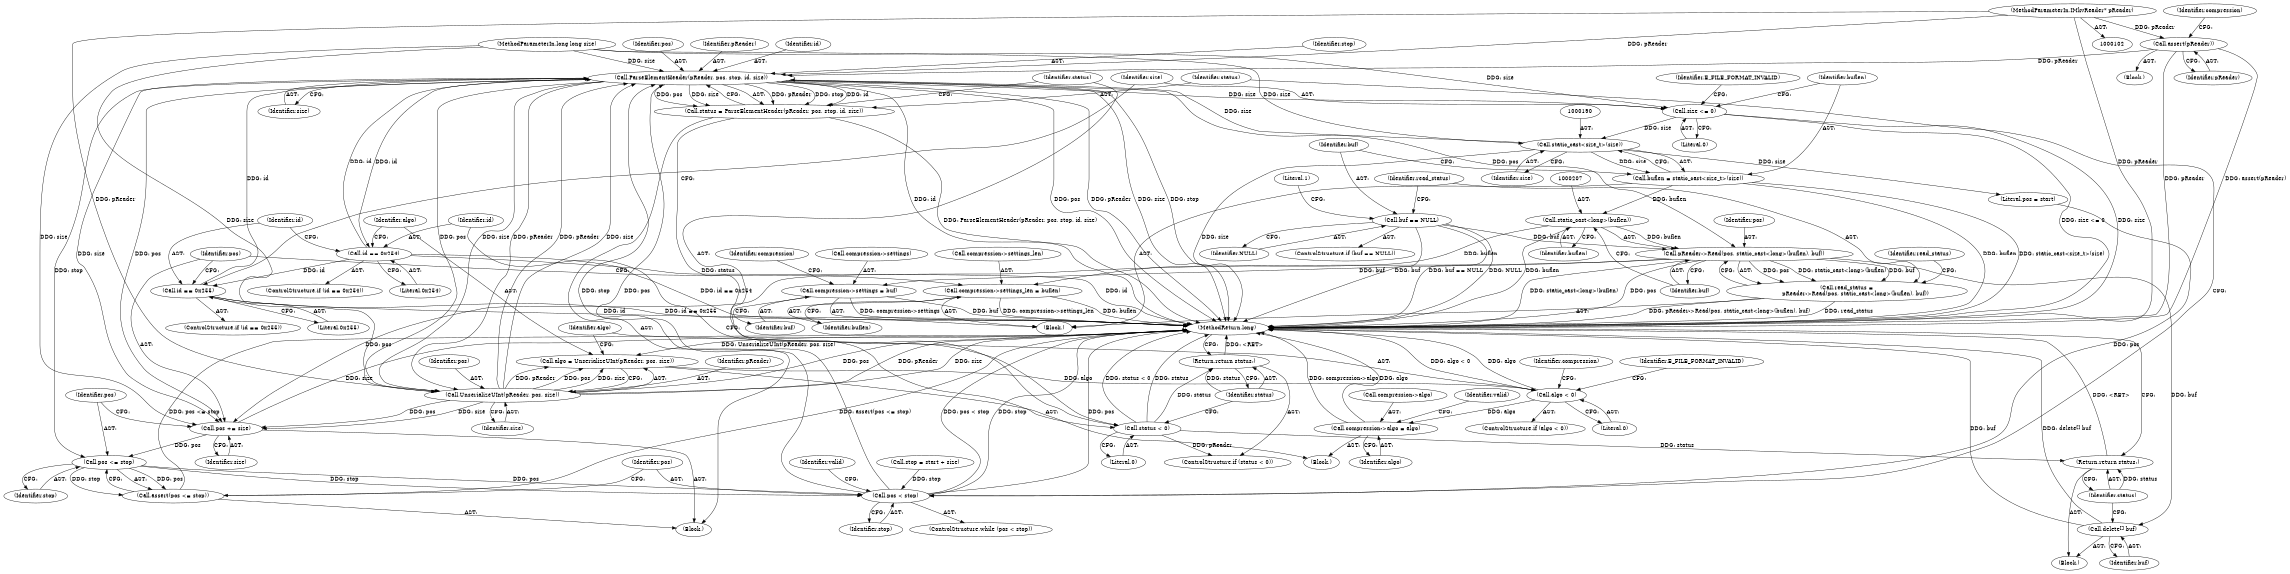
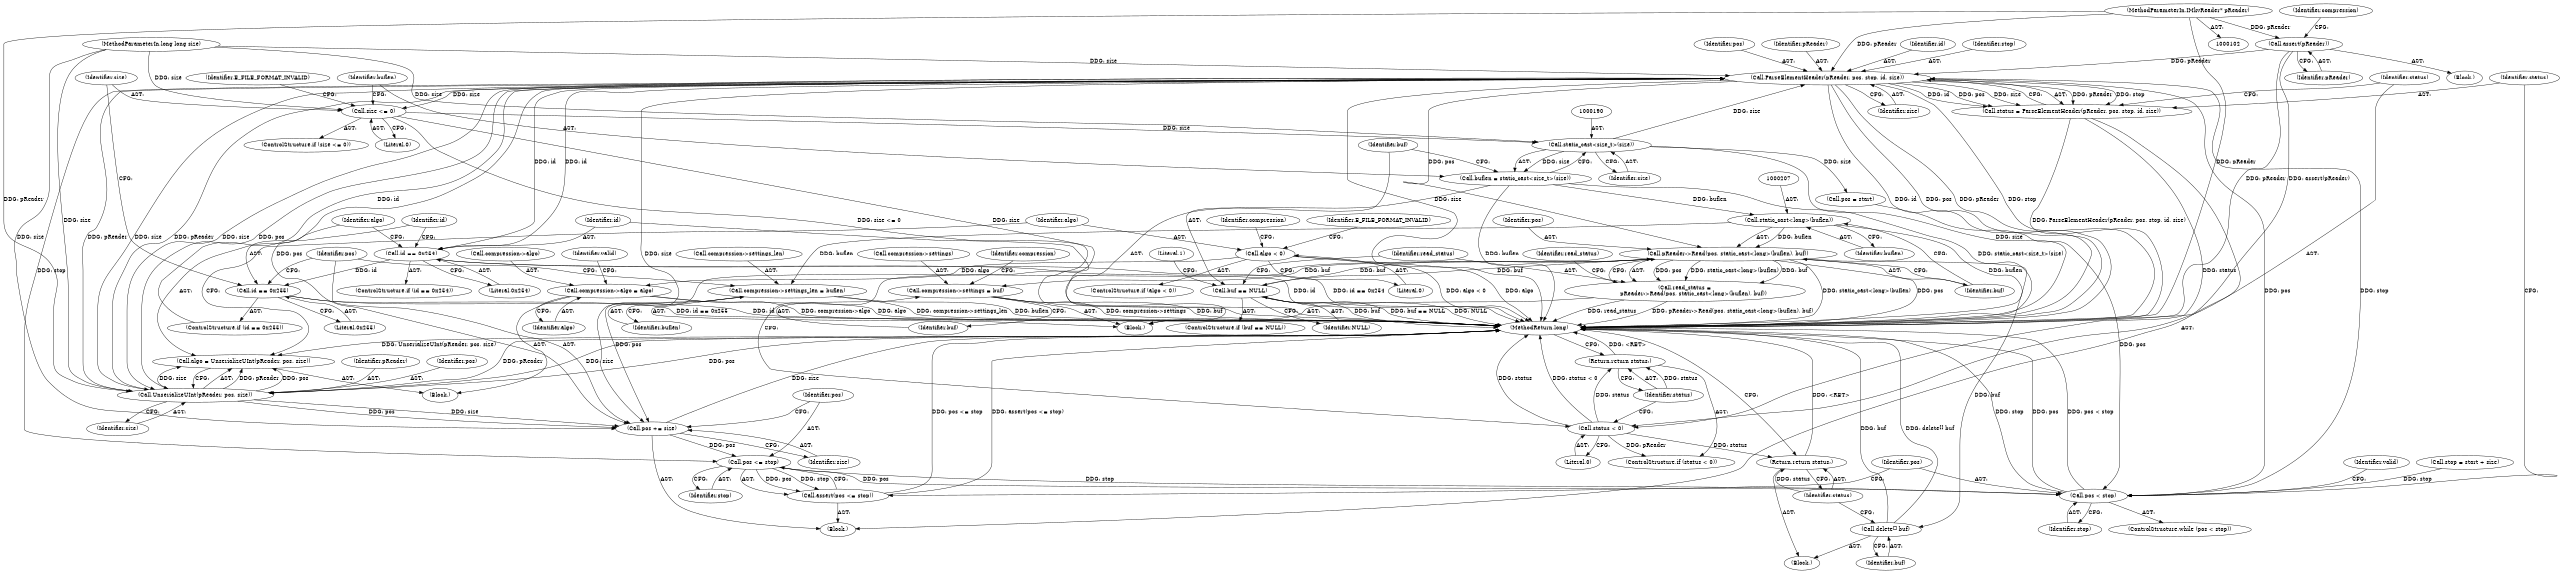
(278, 93) -> (504, 120)
none -> (306, 145)
(2028, 200) -> (1851, 200)
none -> (1372, 267)
(1100, 383) -> none
